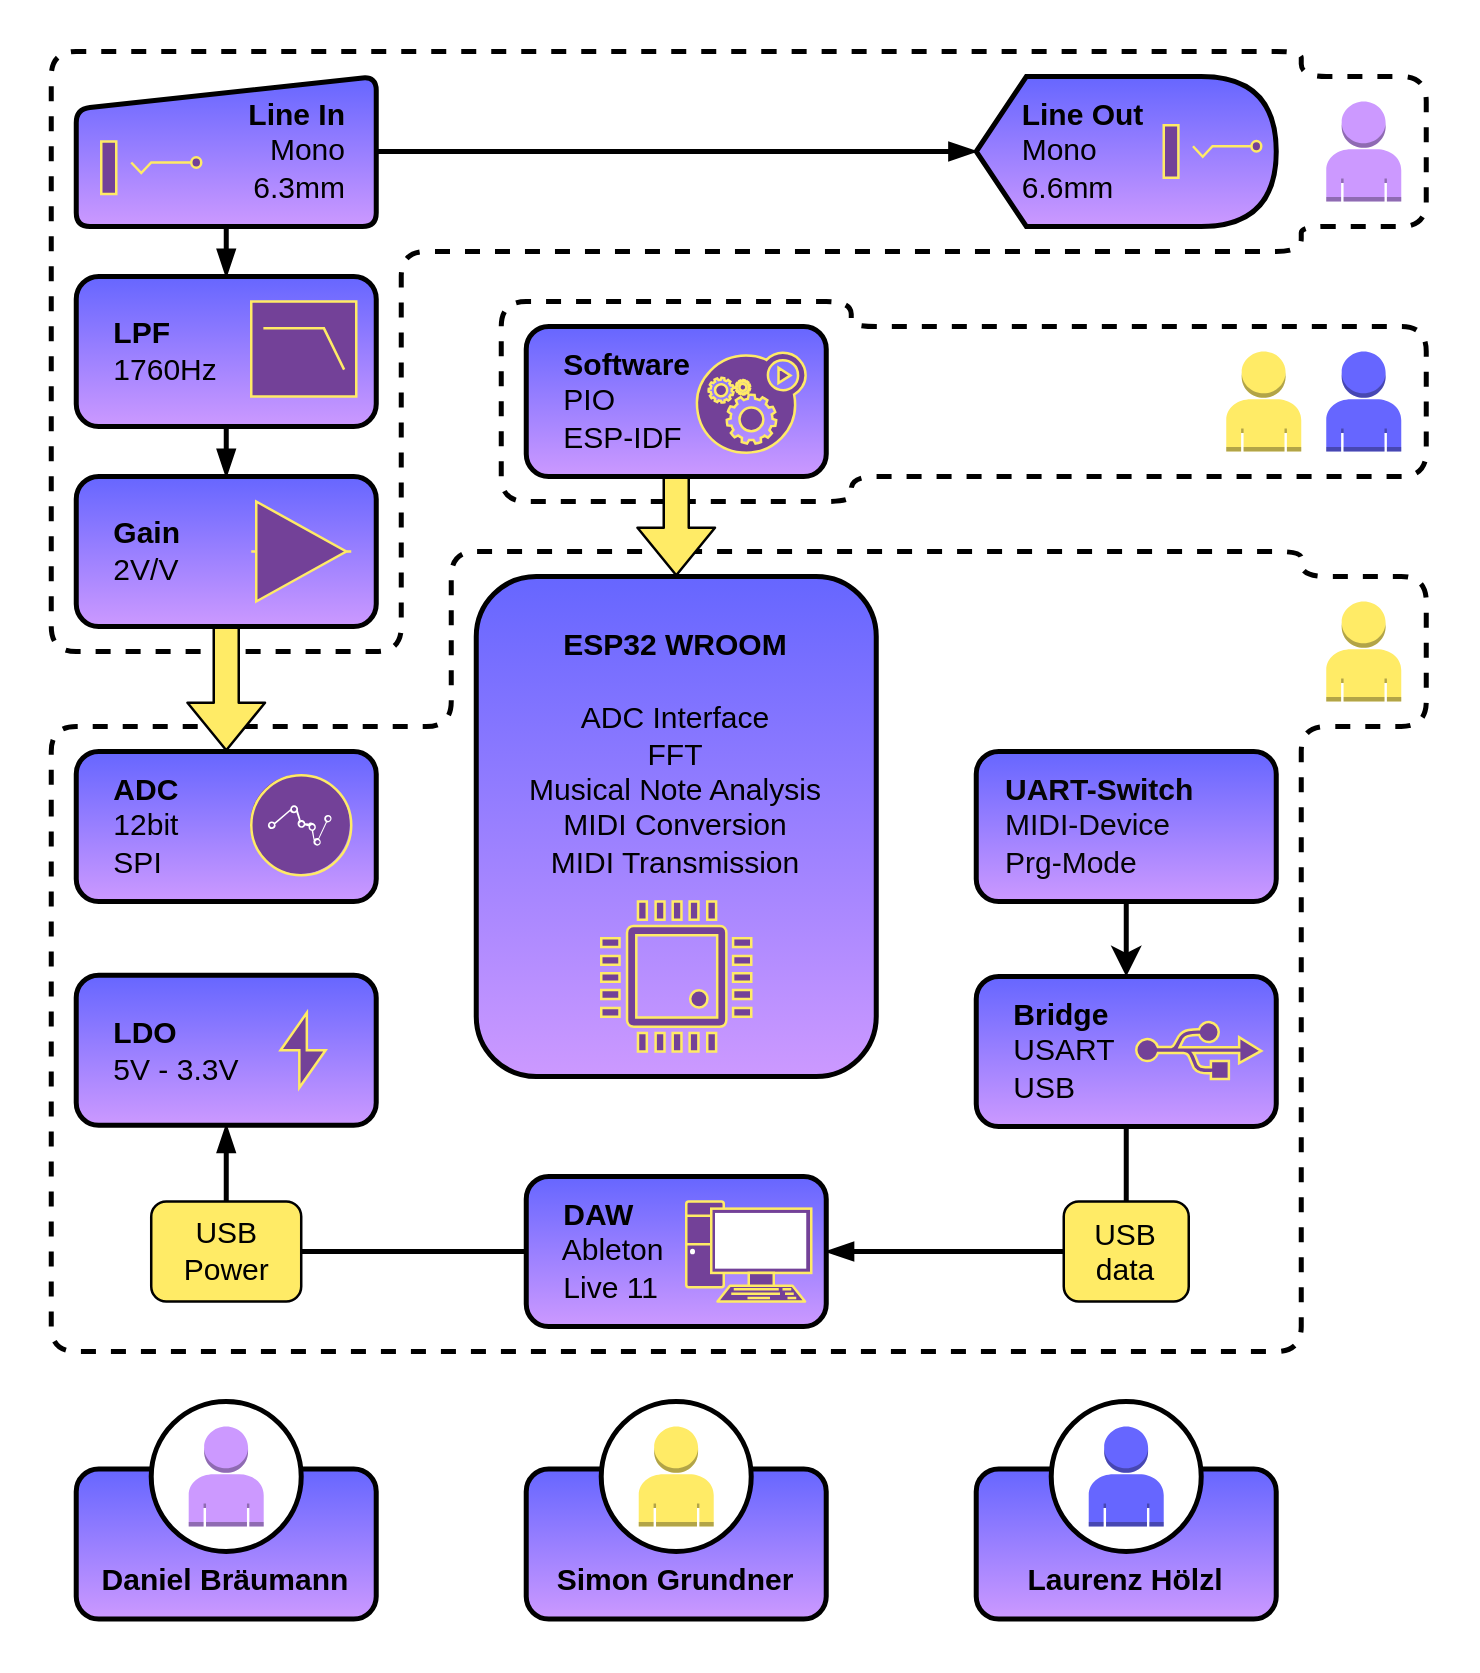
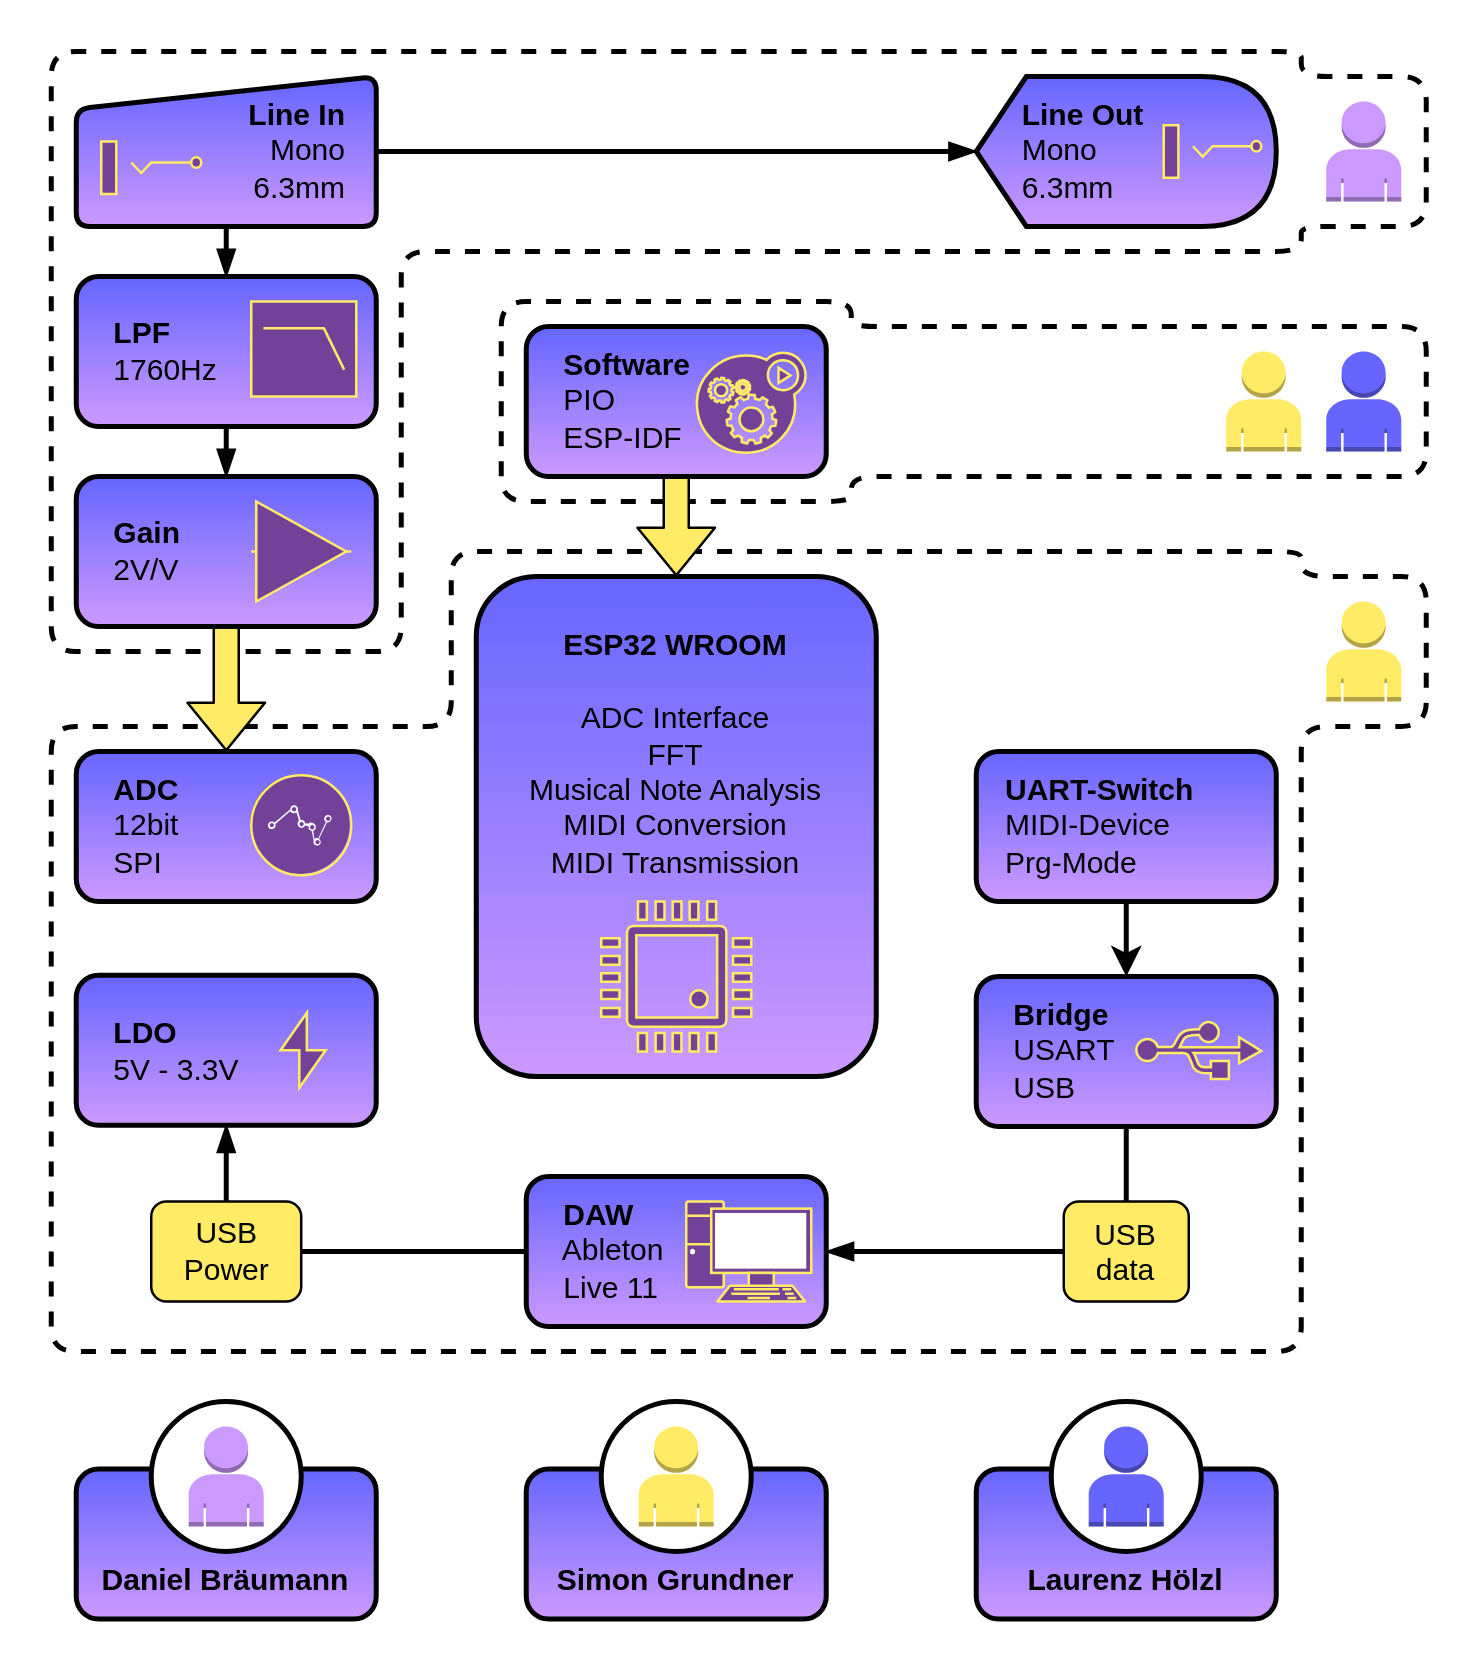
(1041, 151) -> (1041, 151)
